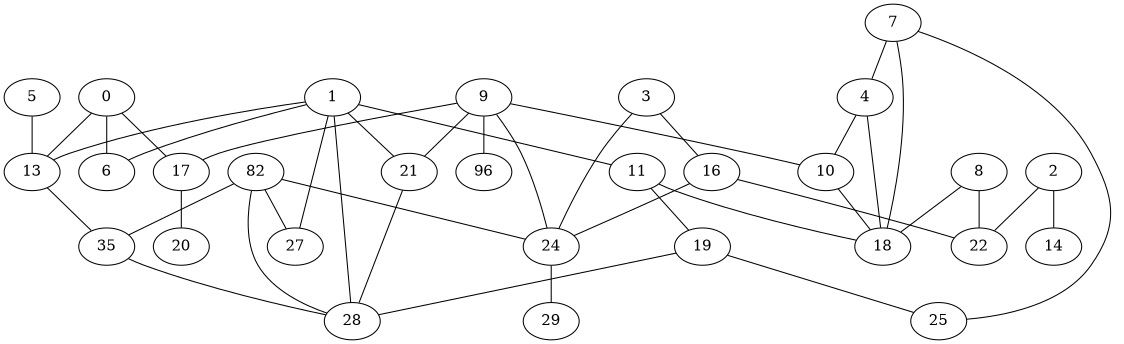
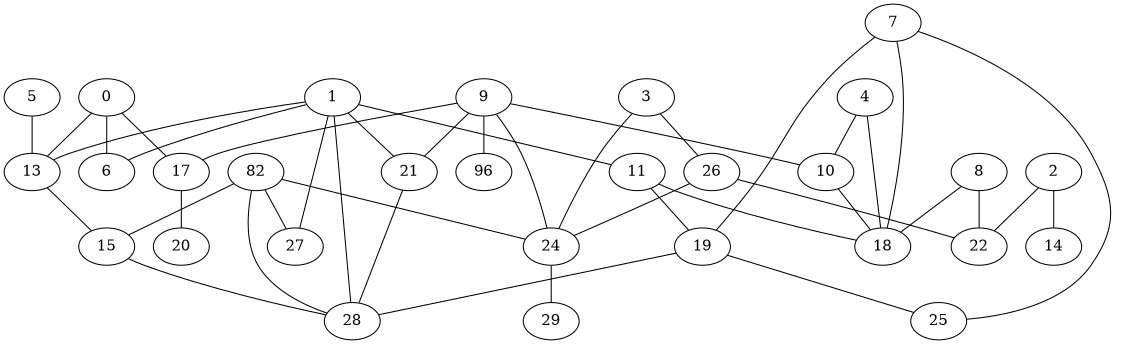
(879, 60) -> (790, 129)
(712, 172) -> (712, 172)
(107, 247) -> (107, 247)
